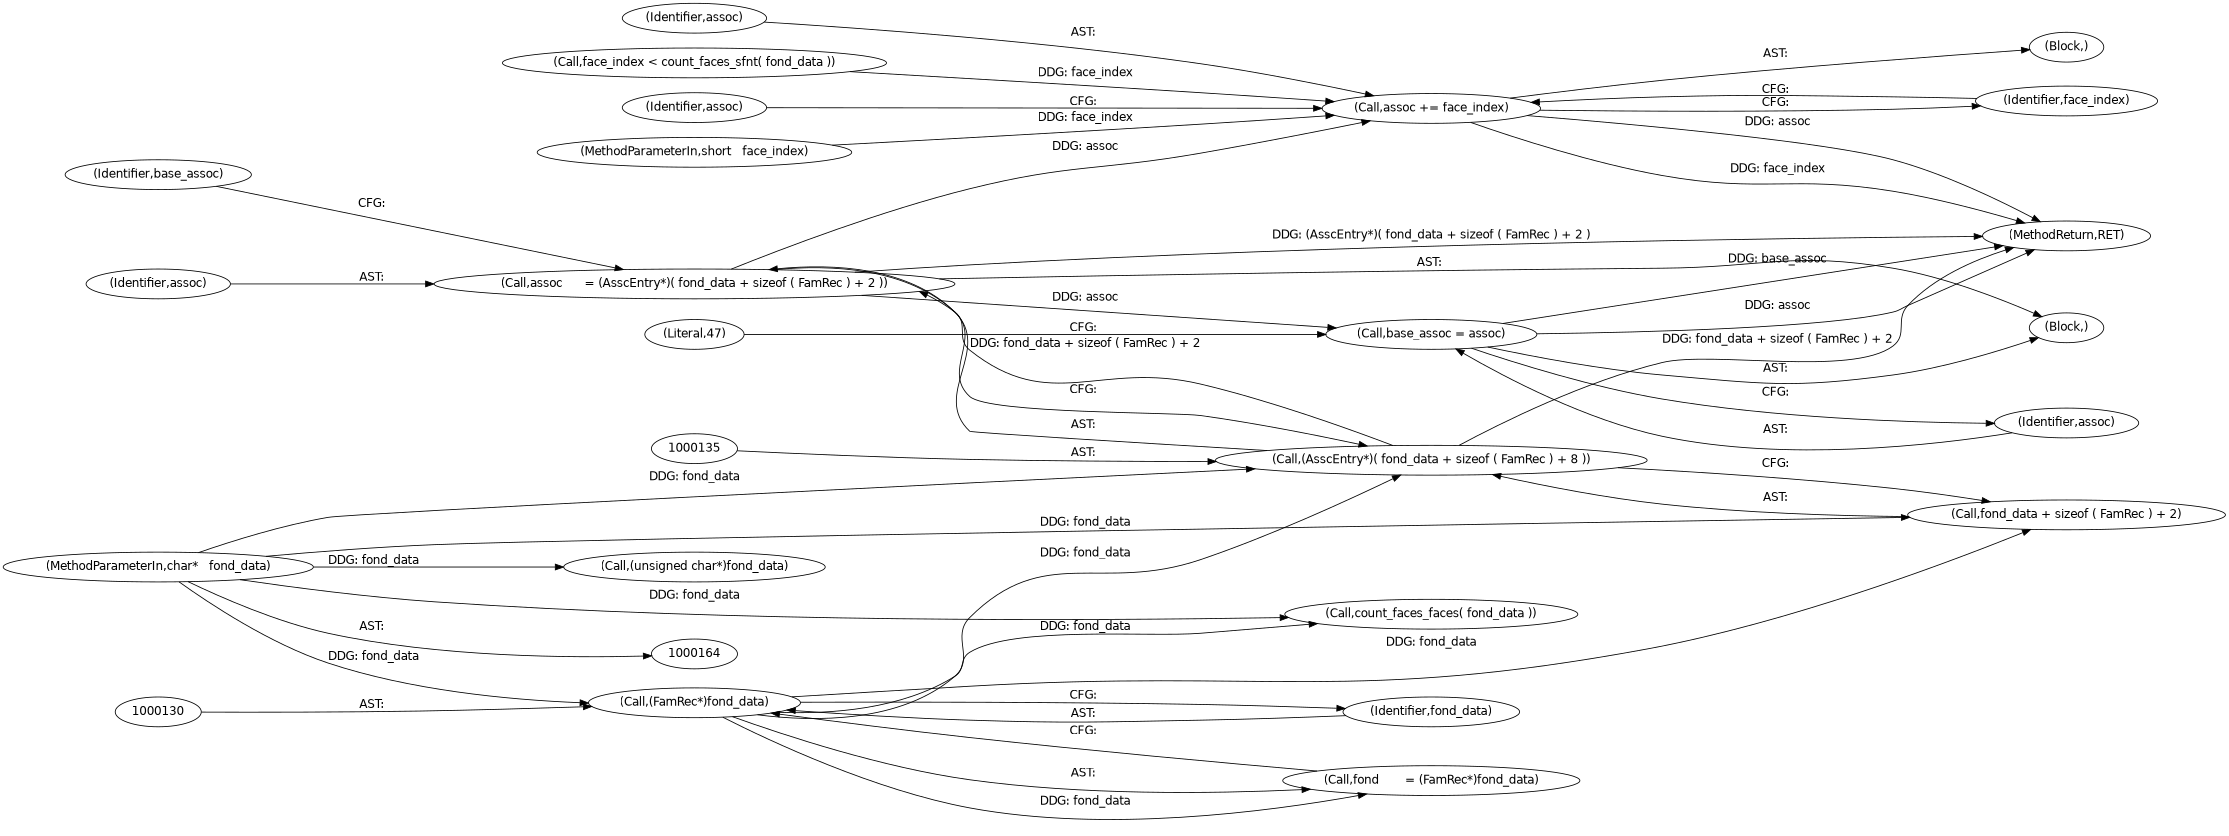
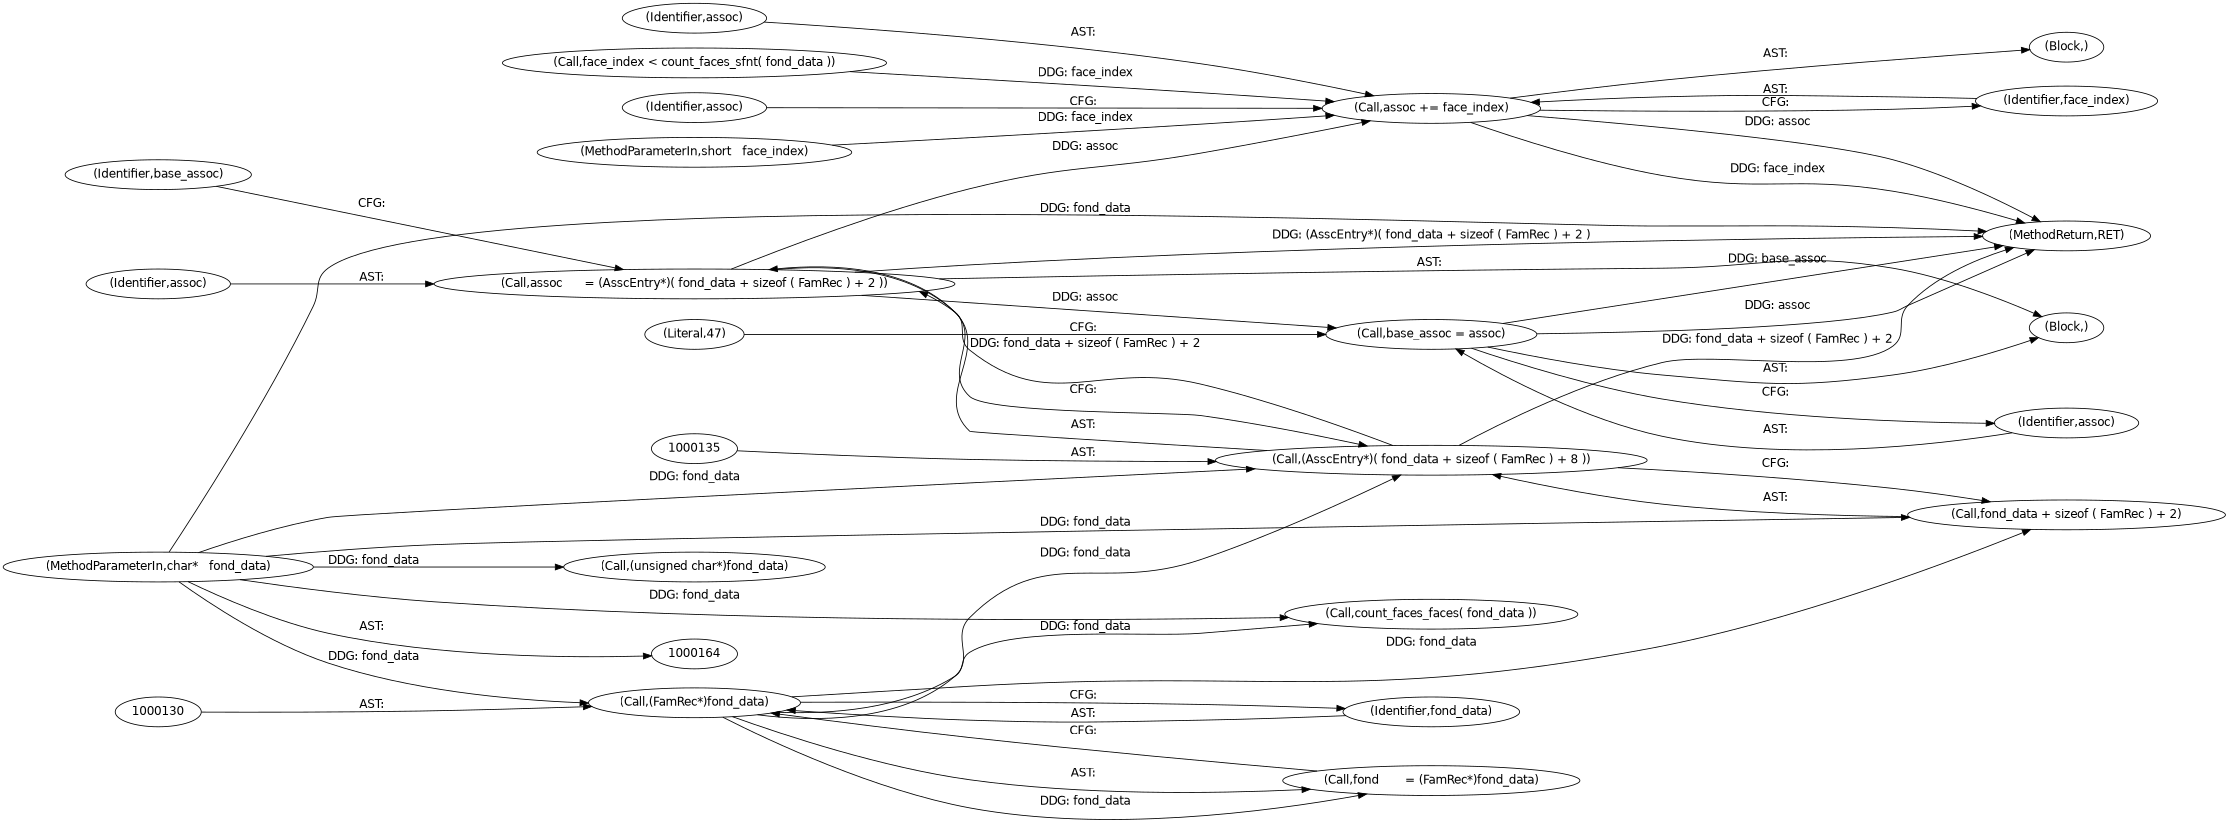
(1777, 90) -> (1777, 90)
none -> (987, 215)
